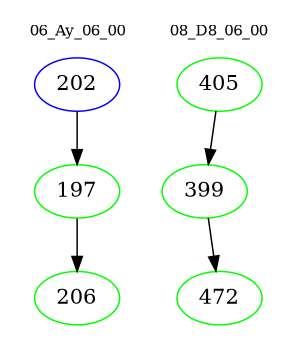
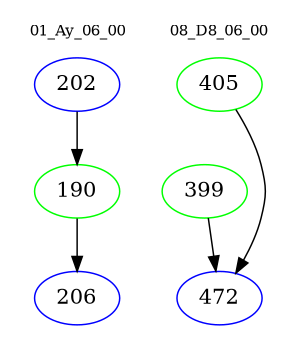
(78, 32) -> (78, 32)
(213, 130) -> (265, 184)
(77, 191) -> (77, 191)
(77, 298) -> (77, 298)
(220, 298) -> (220, 298)
